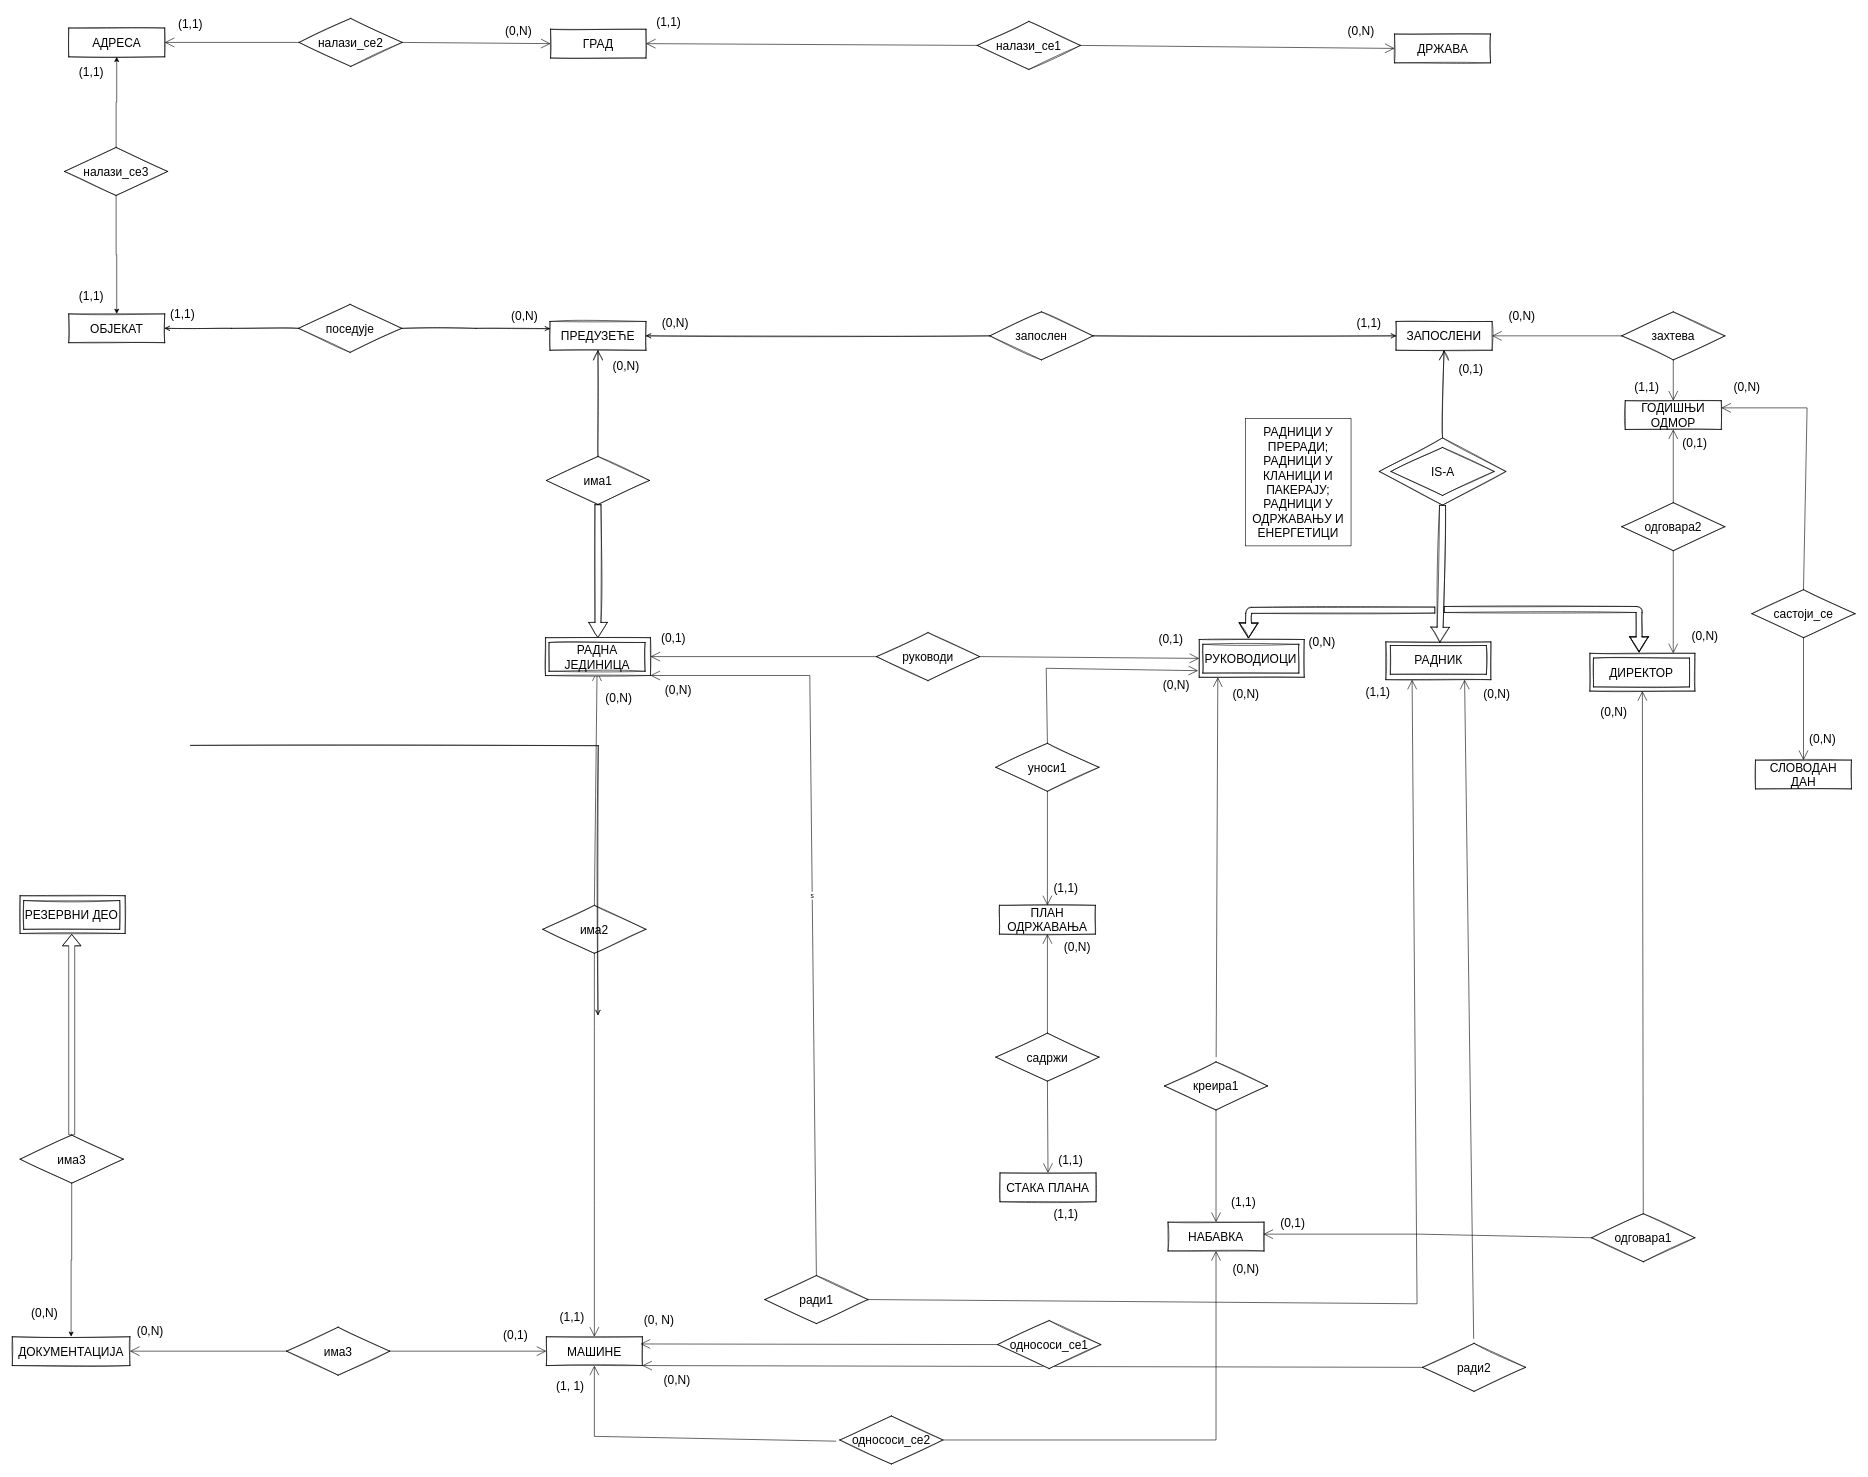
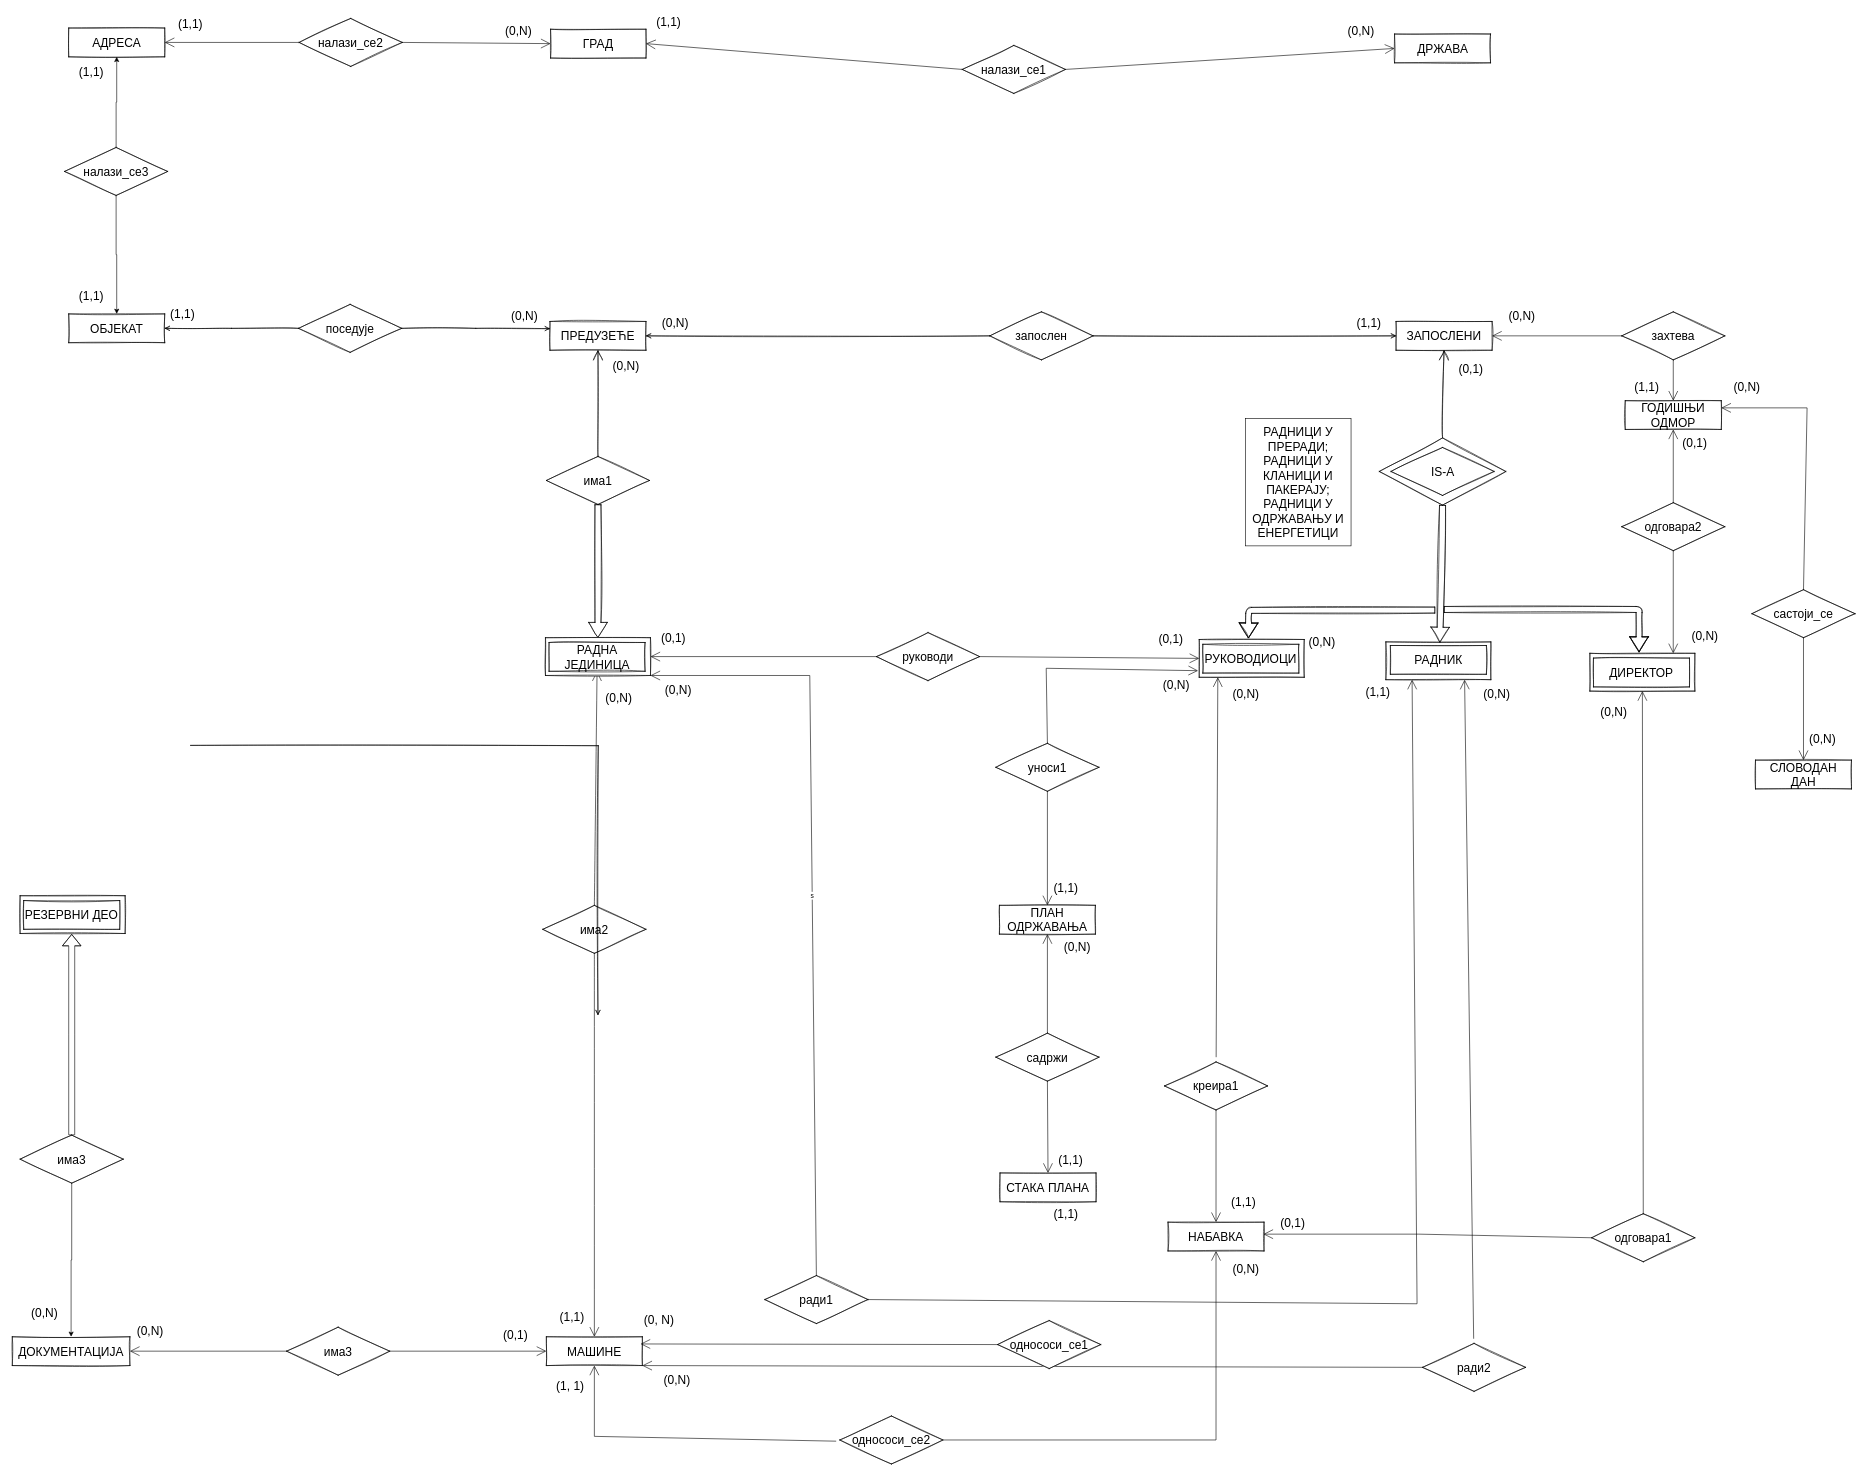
(1029, 45) -> (1014, 69)
